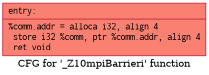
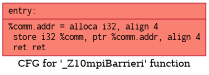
(29, 47) -> (27, 47)
